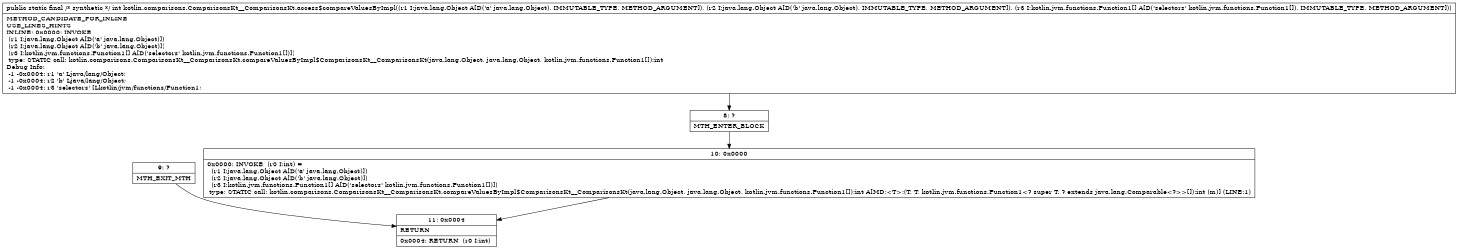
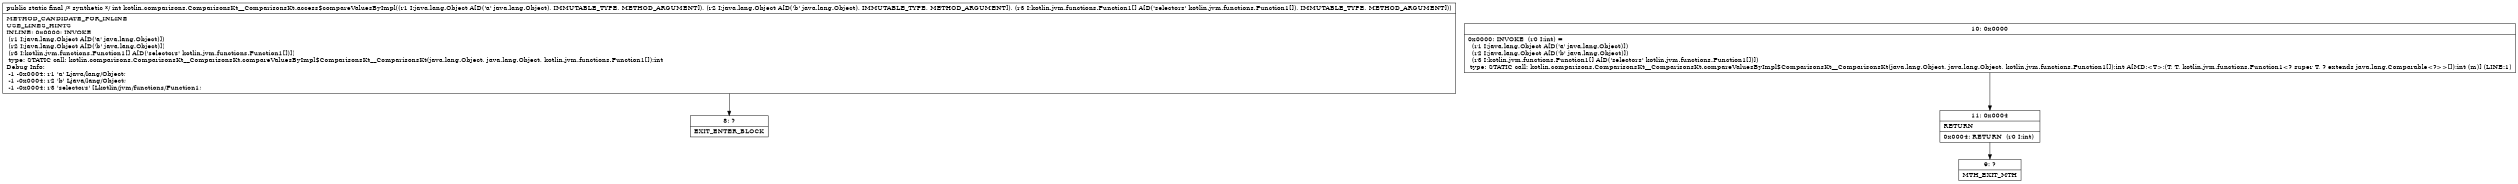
(729, 126) -> (729, 131)
(729, 138) -> none
(281, 214) -> (1990, 148)
